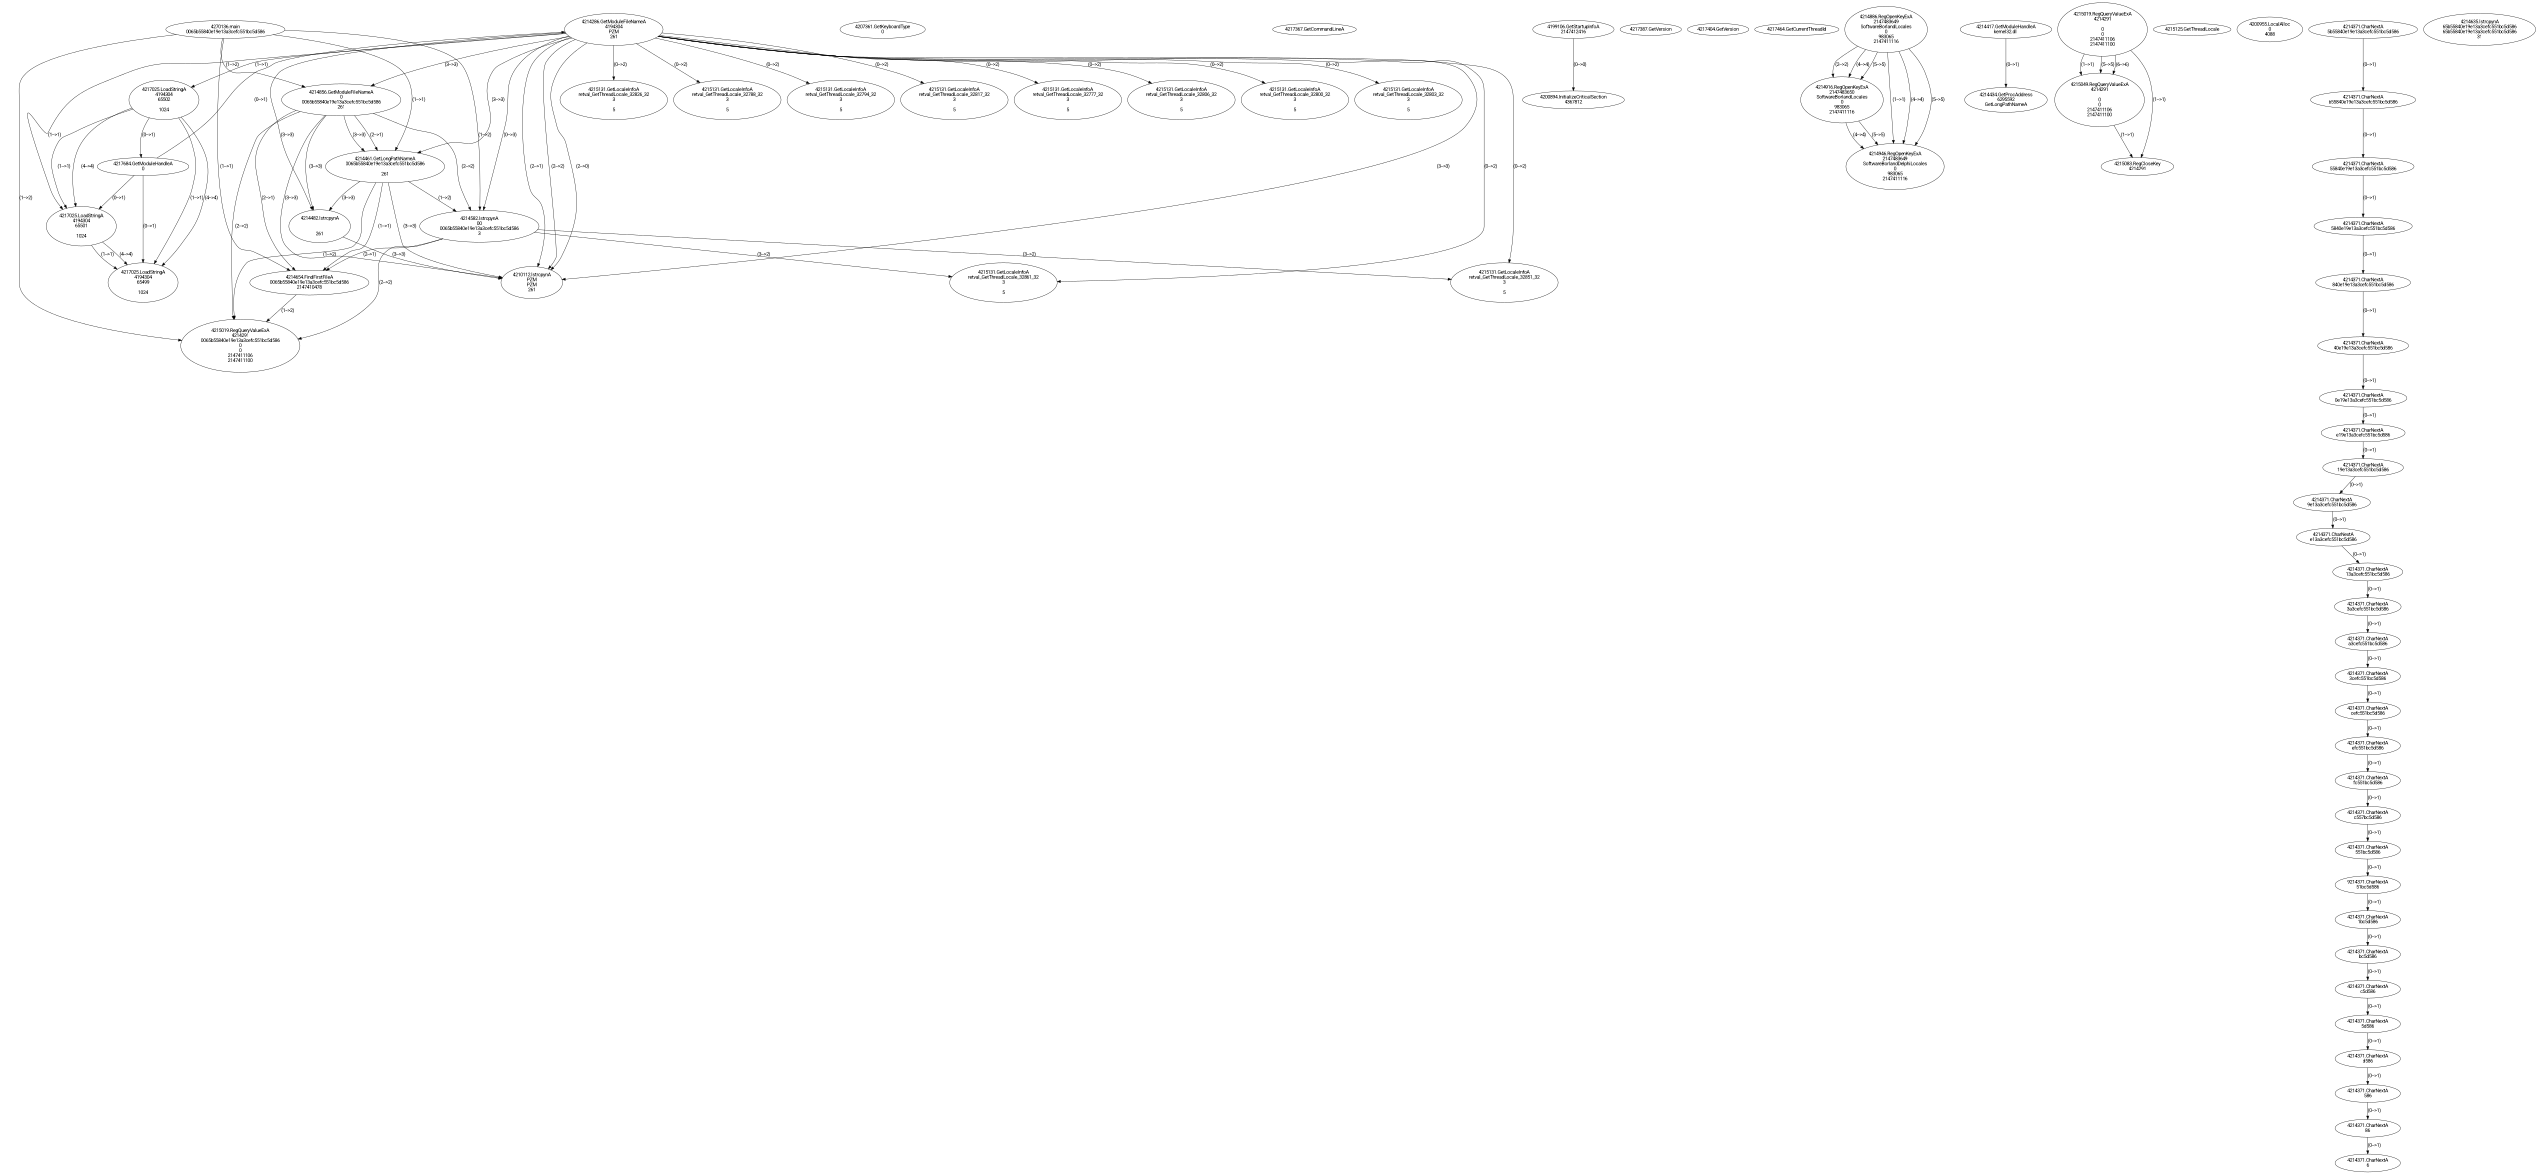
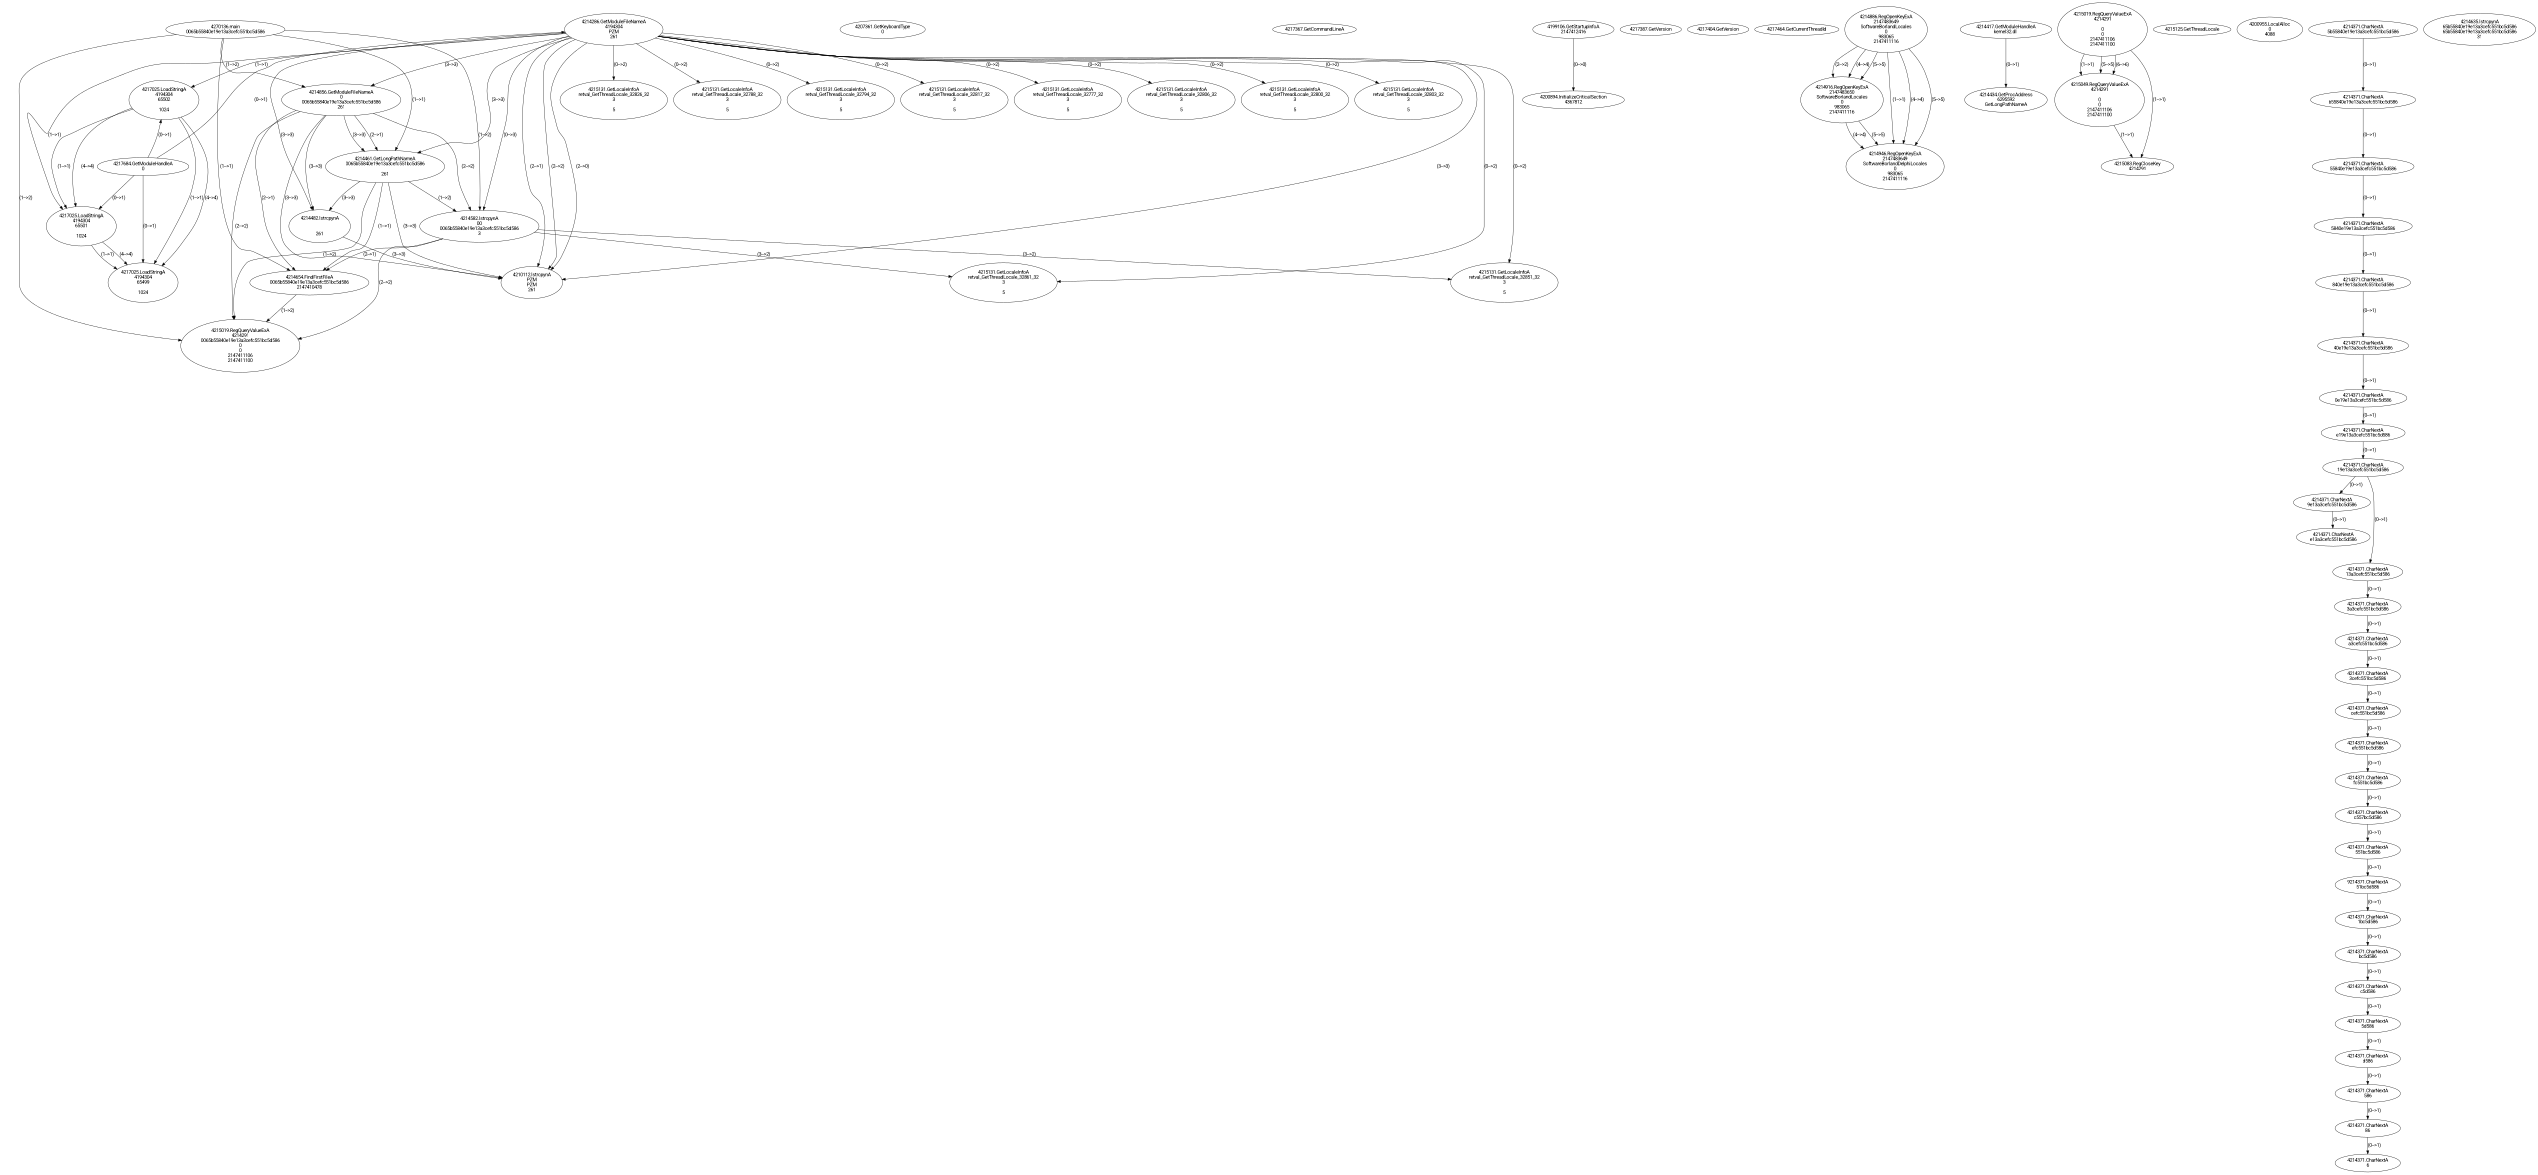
(141, 135) -> (156, 141)
(2349, 553) -> (2374, 518)
